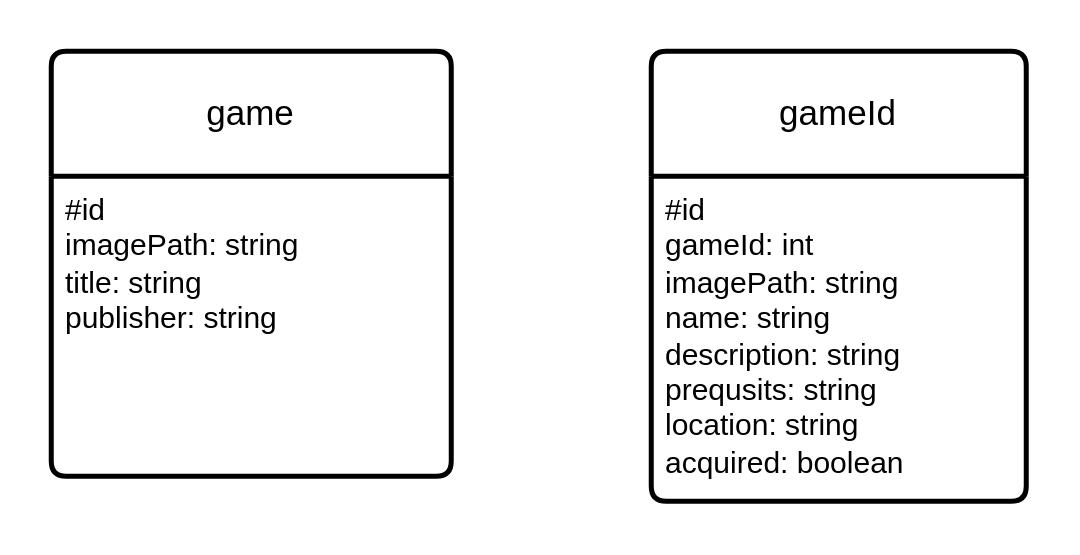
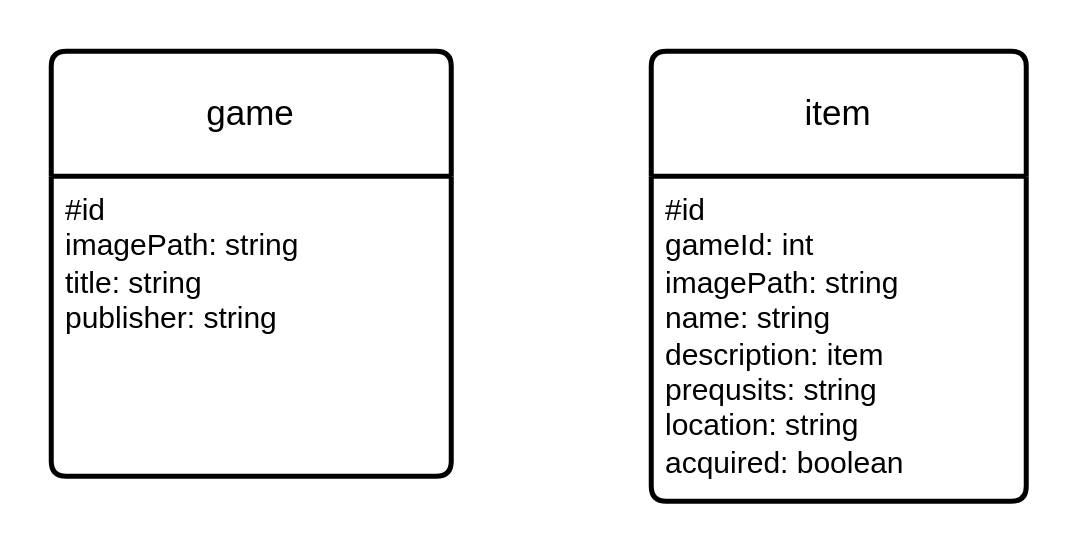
(839, 114) -> (839, 114)
(806, 338) -> (793, 338)
